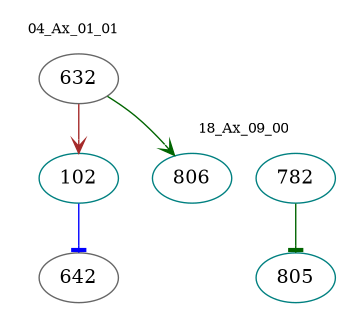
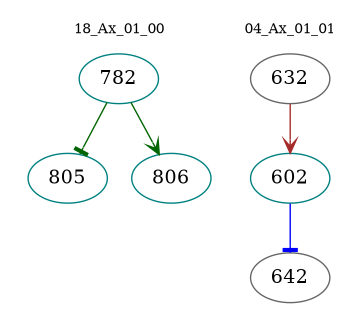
(244, 129) -> (120, 30)
(150, 130) -> (142, 122)
(79, 178) -> (290, 178)
